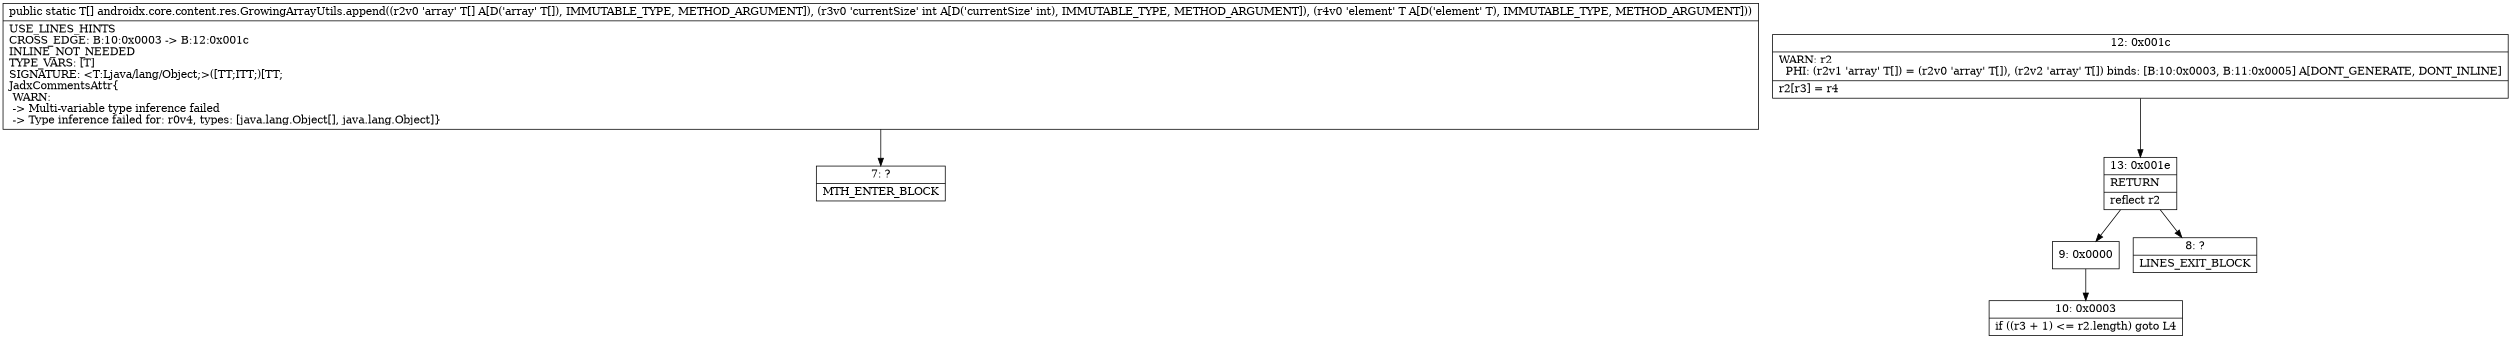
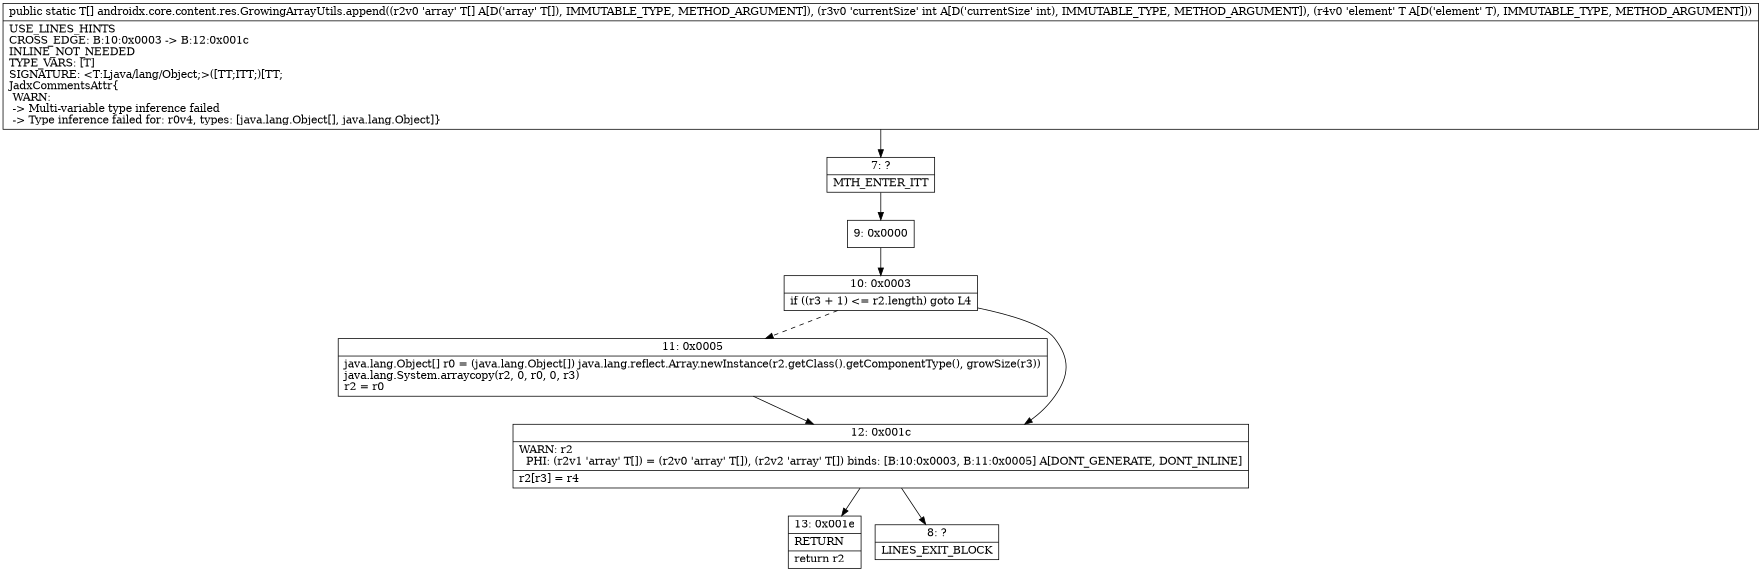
(881, 192) -> (881, 183)
(2135, 201) -> (820, 559)
(2169, 221) -> (911, 503)
(2111, 223) -> (881, 202)
none -> (1058, 344)
none -> (693, 367)
